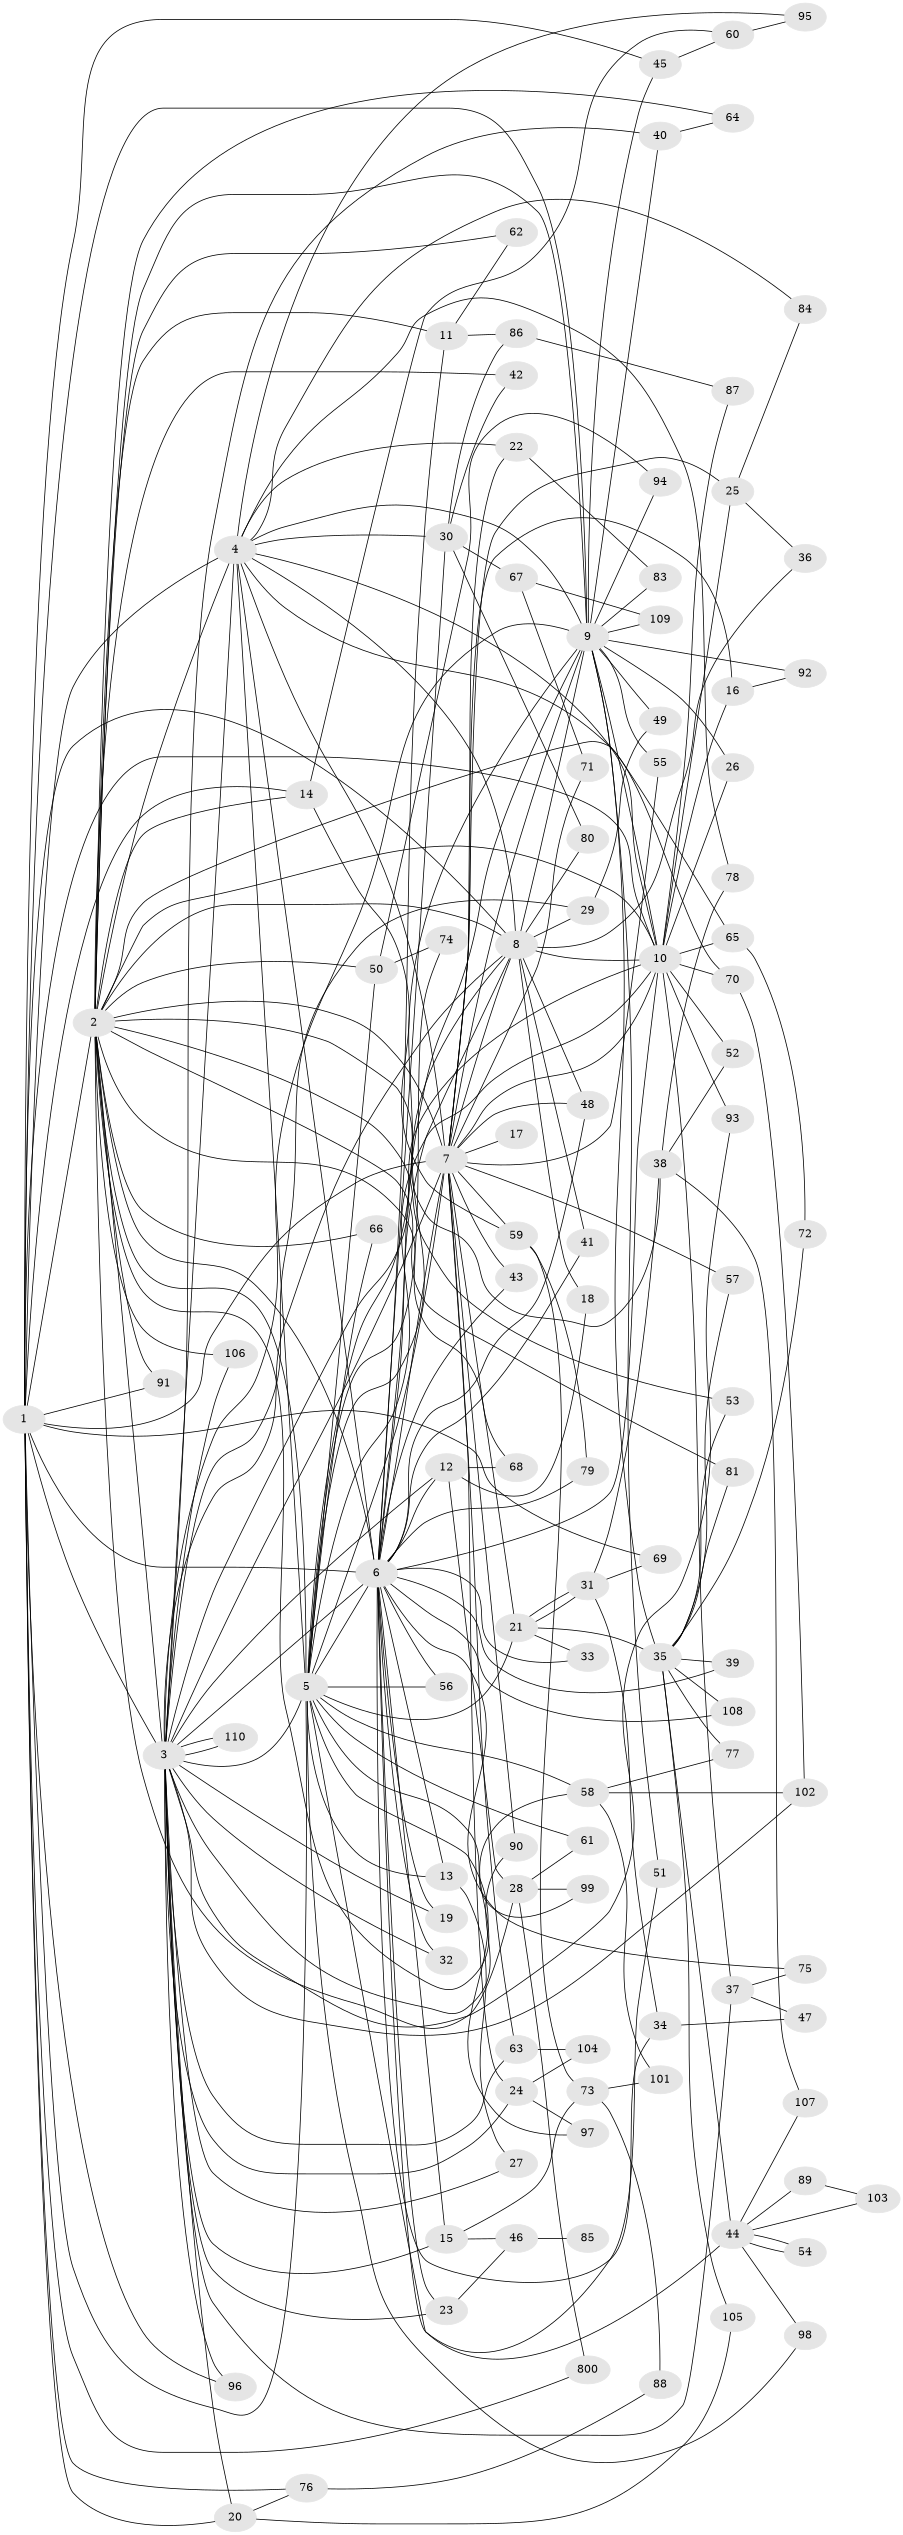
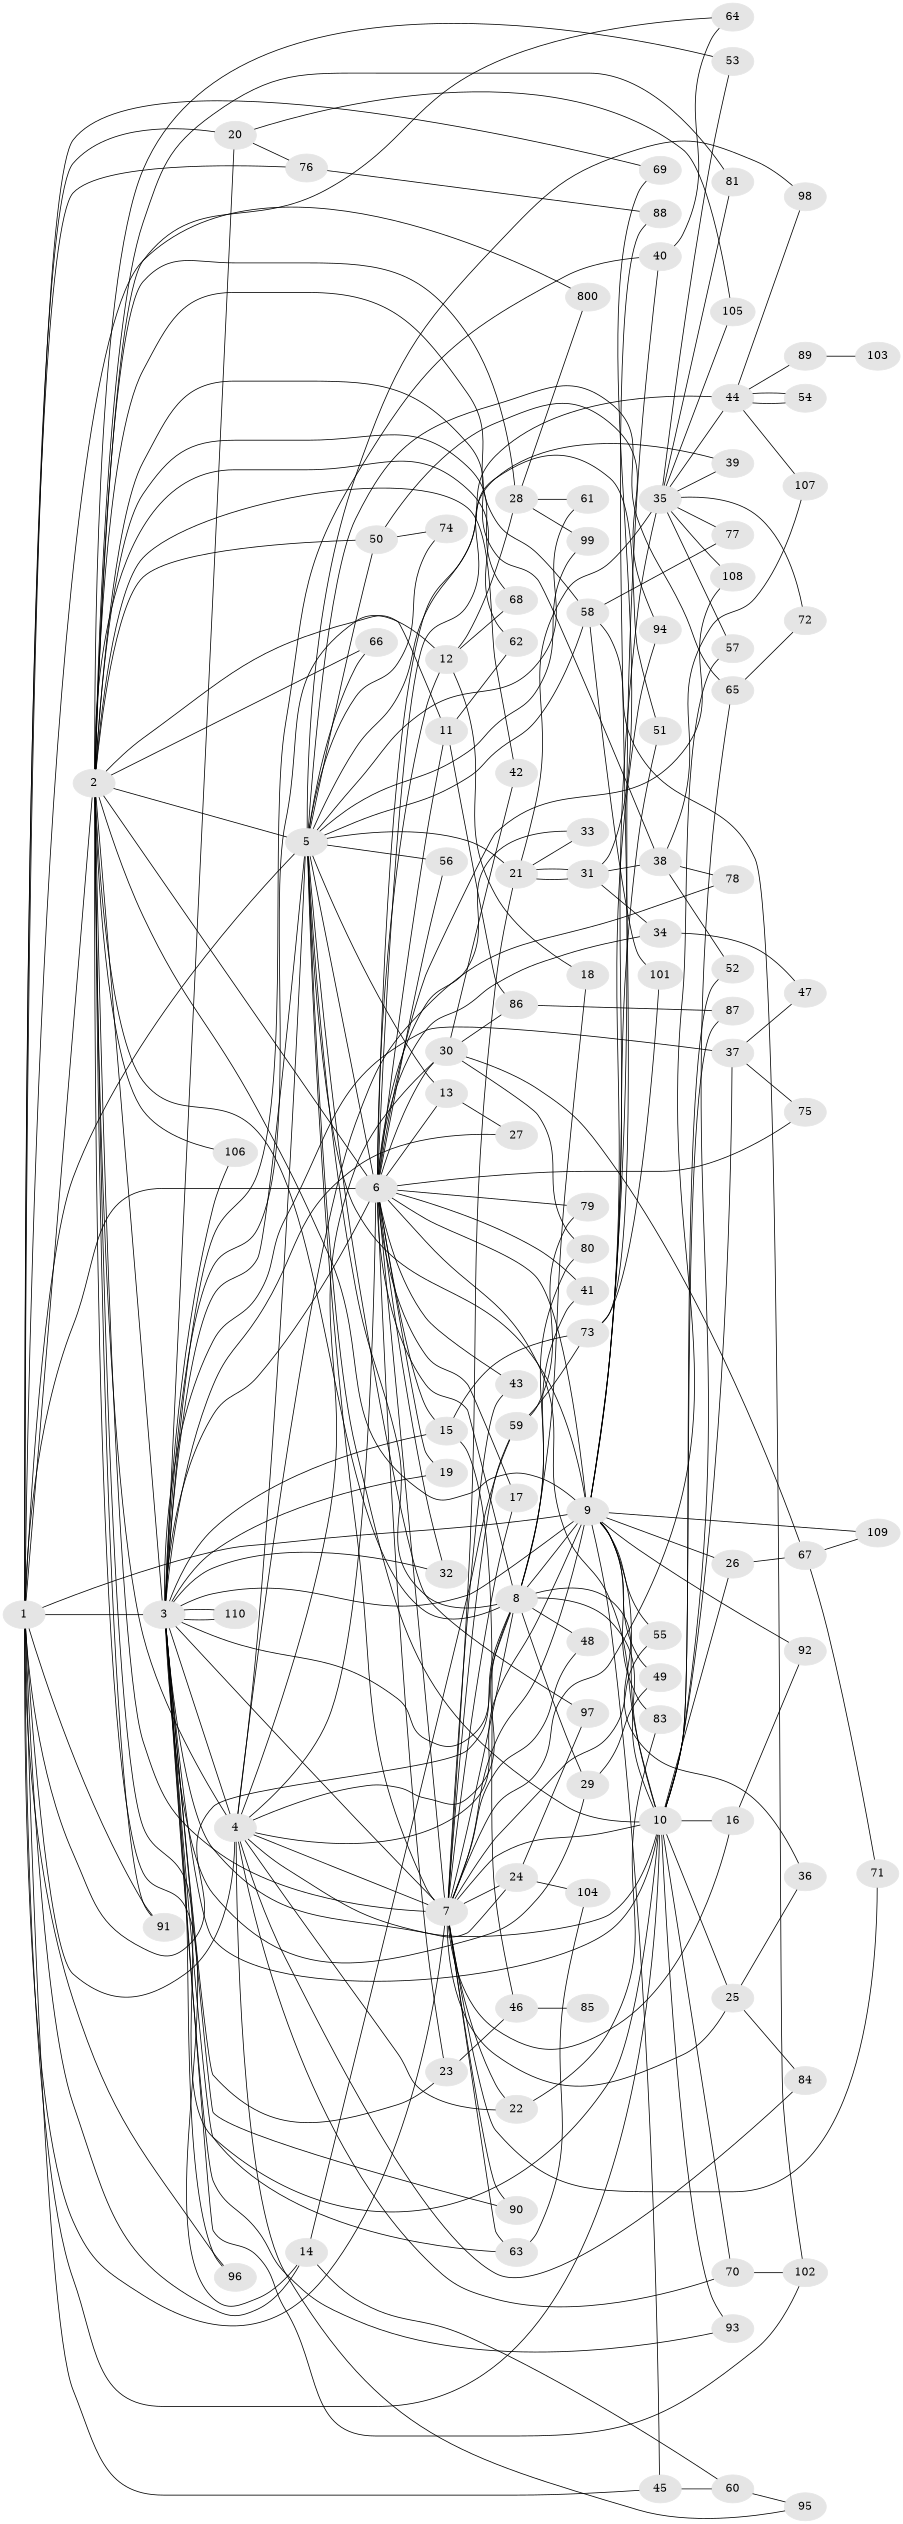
(398, 798) -> (460, 416)
(487, 1358) -> (426, 1355)
none -> (769, 1560)
(805, 2217) -> none
